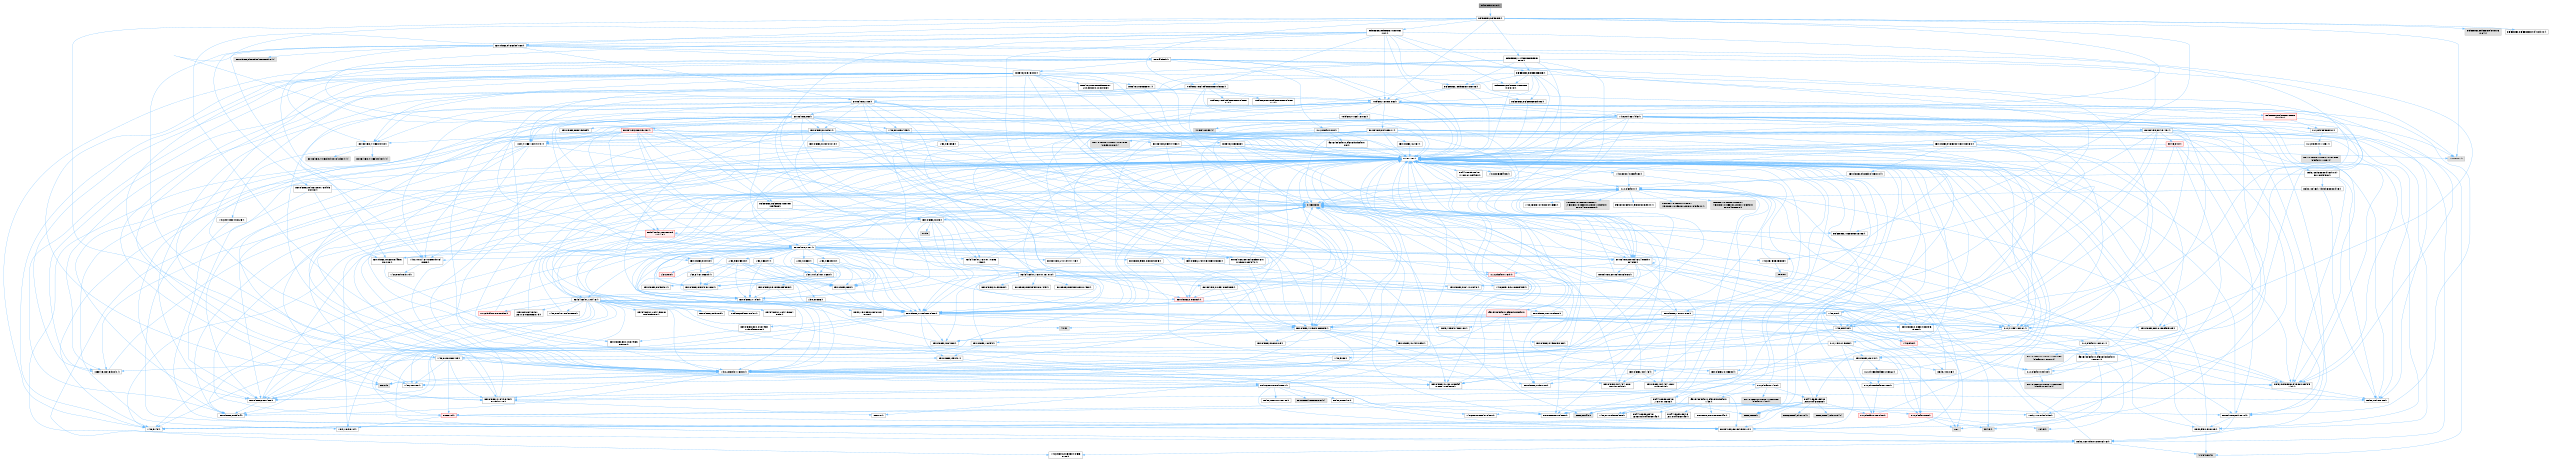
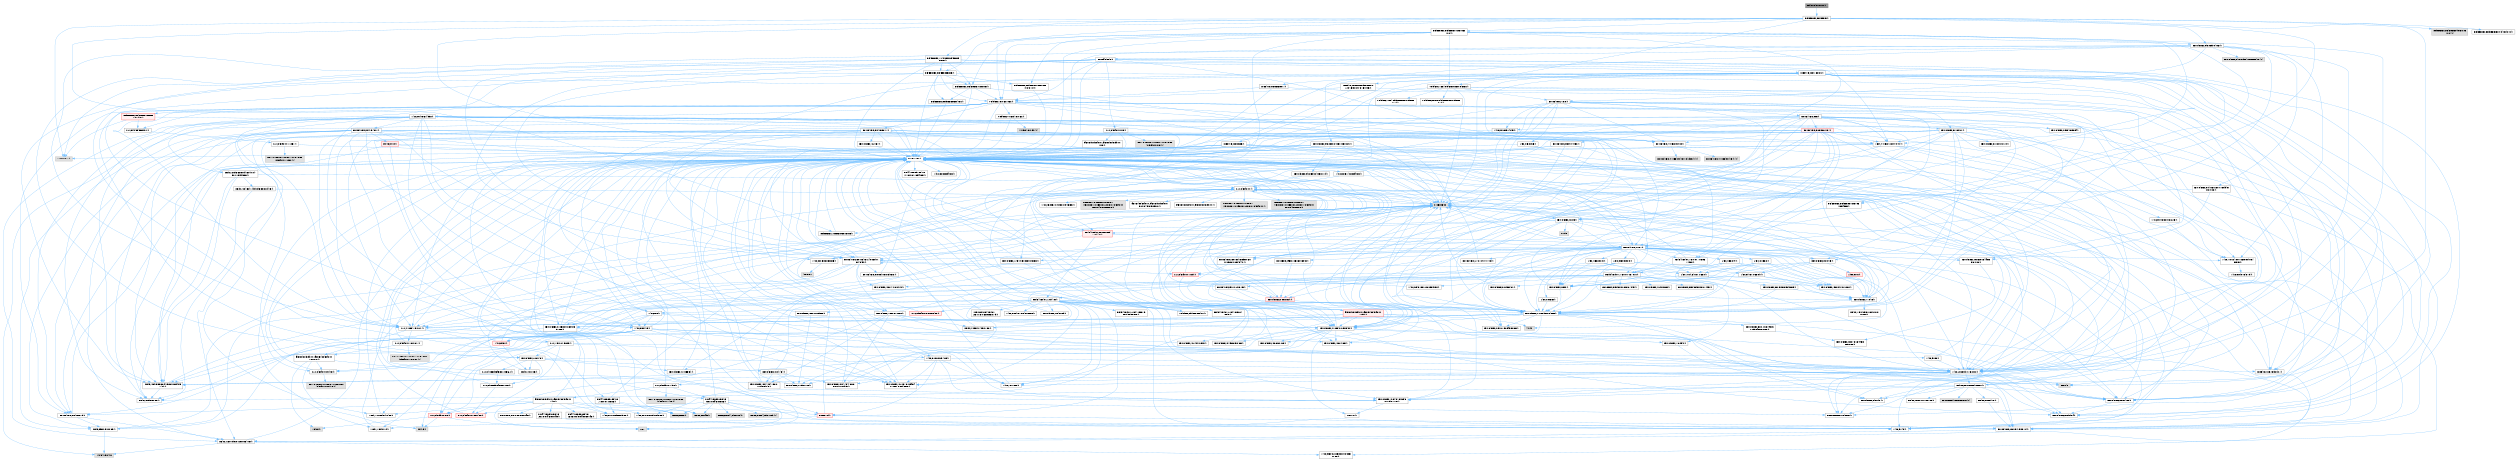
none -> (1150, 205)
(1219, 287) -> (1231, 287)
(1102, 371) -> (1922, 393)
